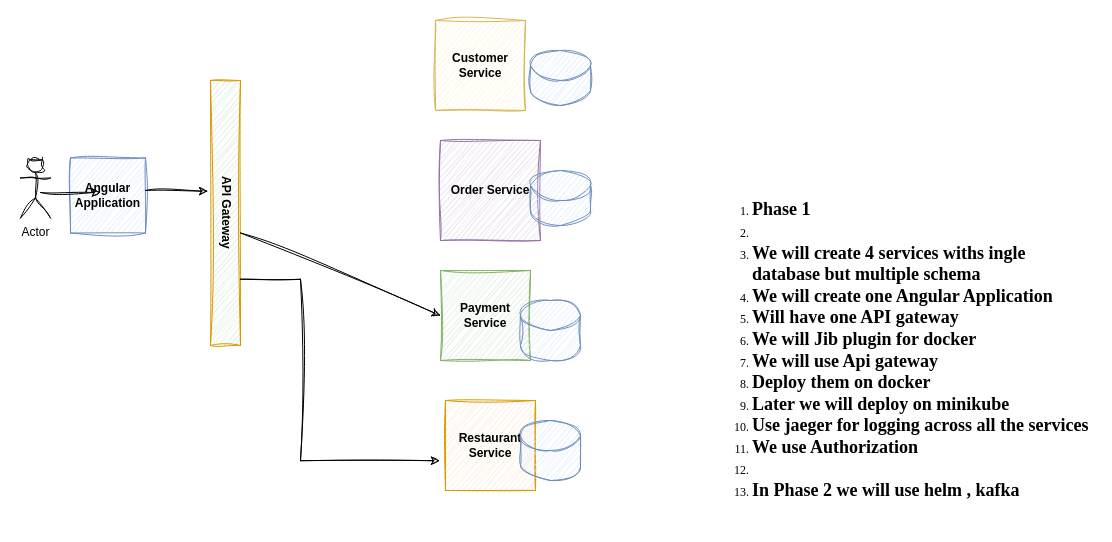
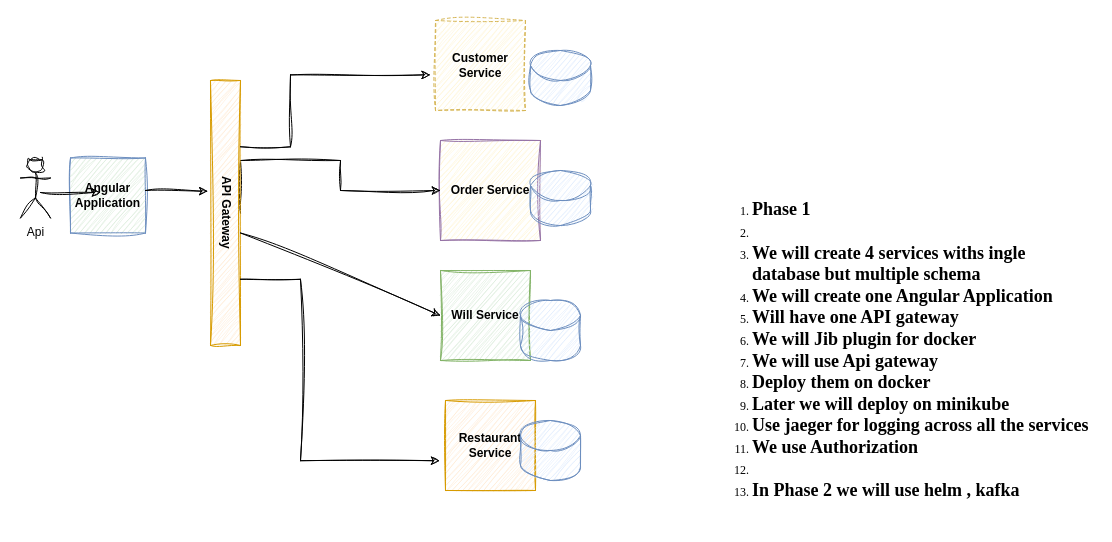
(481, 66) -> (481, 66)
none -> (297, 75)
none -> (331, 161)
(491, 191) -> (491, 191)
(108, 196) -> (108, 196)
(226, 213) -> (226, 213)
(36, 233) -> (36, 233)
(486, 316) -> (486, 316)
